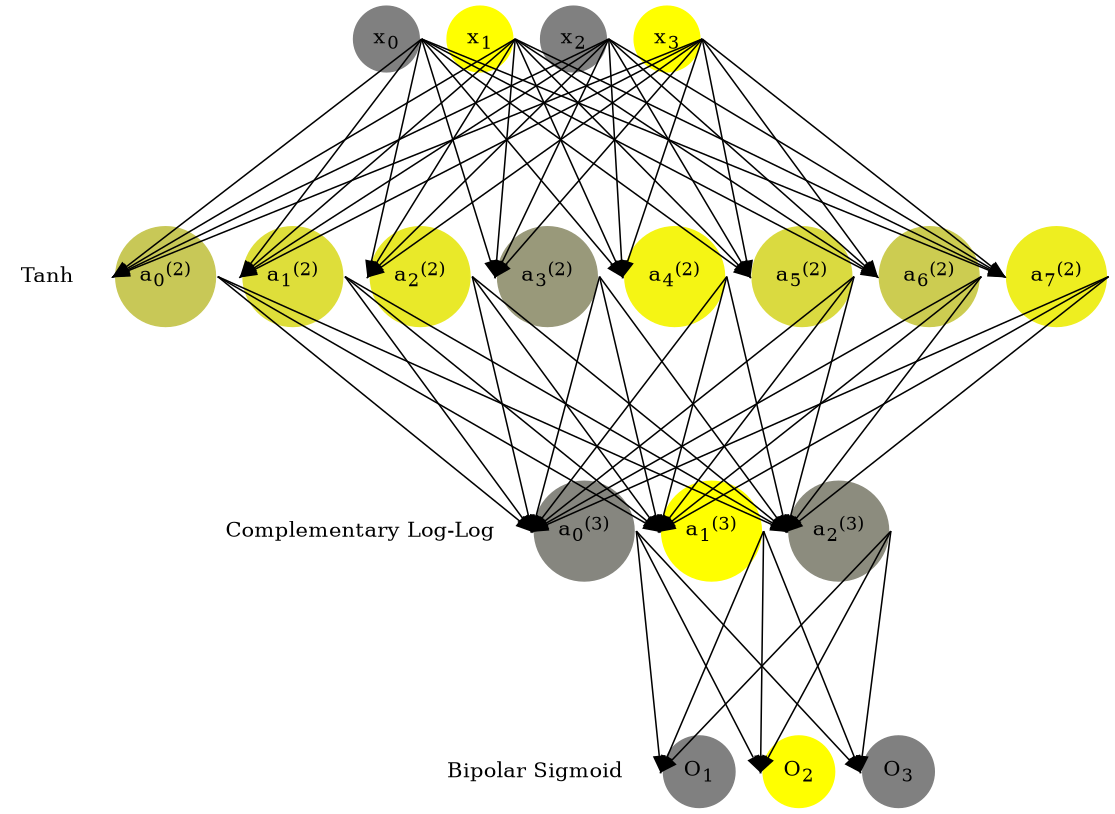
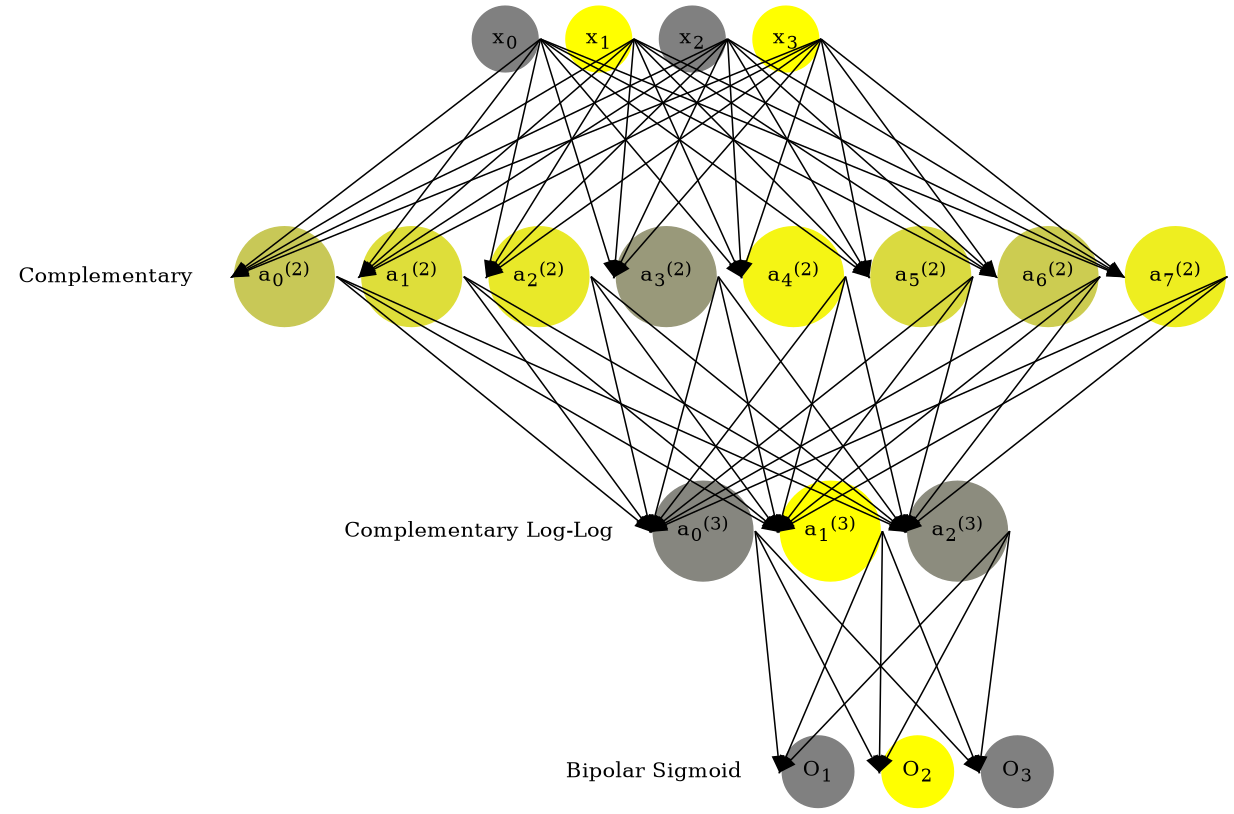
(48, 277) -> (107, 277)
